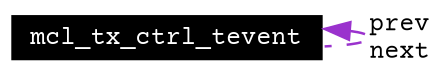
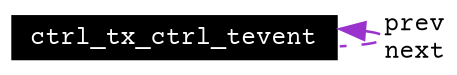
(167, 38) -> (175, 38)
